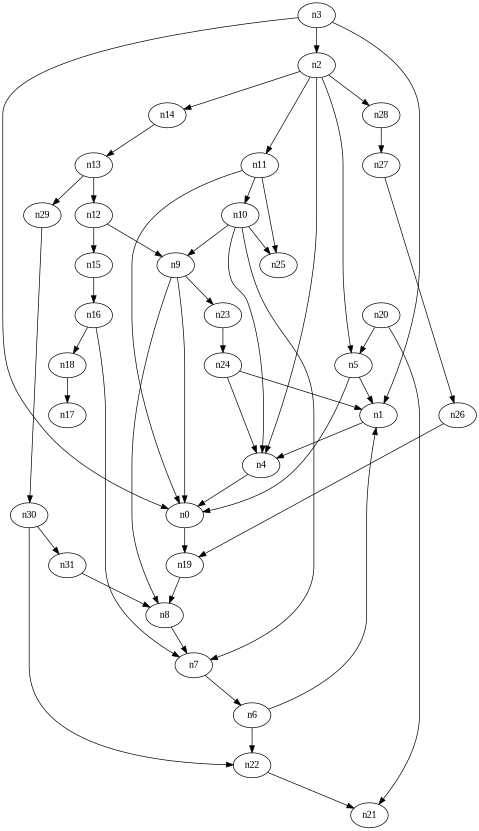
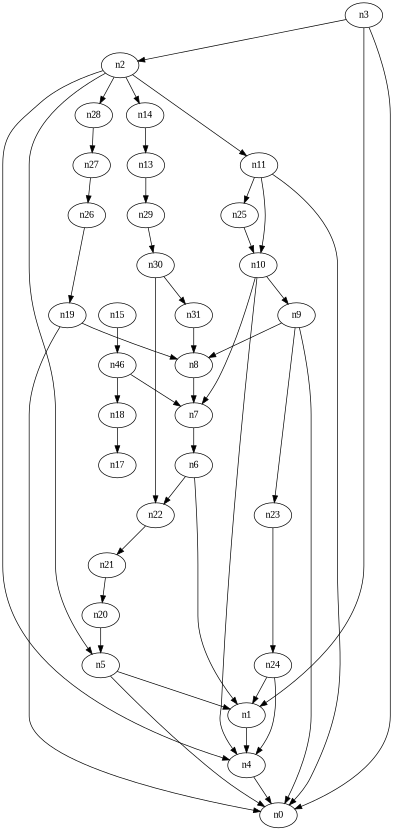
(94, 215) -> none
(257, 238) -> (248, 237)
(94, 315) -> (117, 365)
(185, 537) -> (29, 628)
(419, 564) -> (104, 587)
